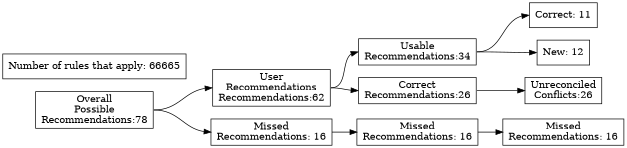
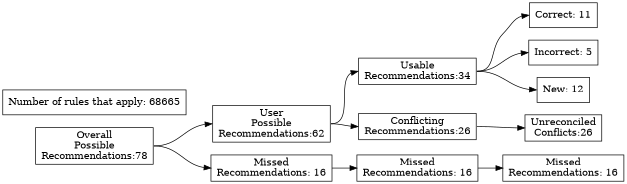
none -> (563, 53)
(94, 66) -> (94, 102)
(271, 88) -> (271, 124)
(417, 91) -> (417, 127)
